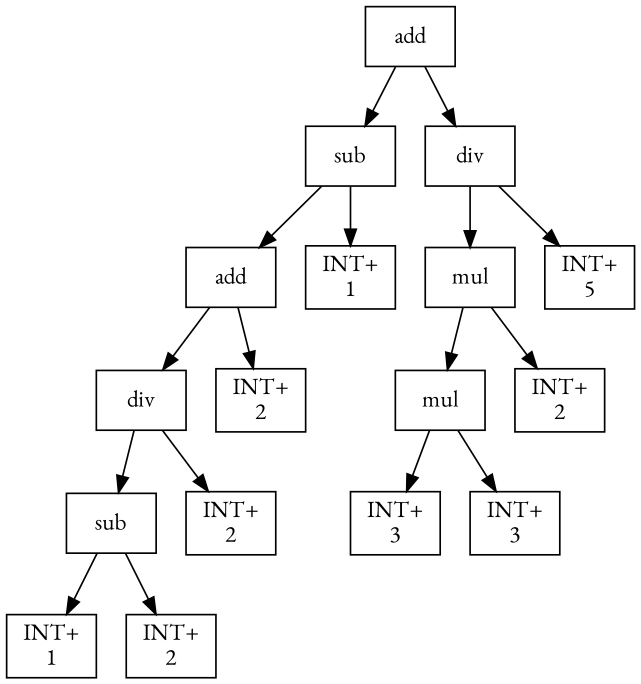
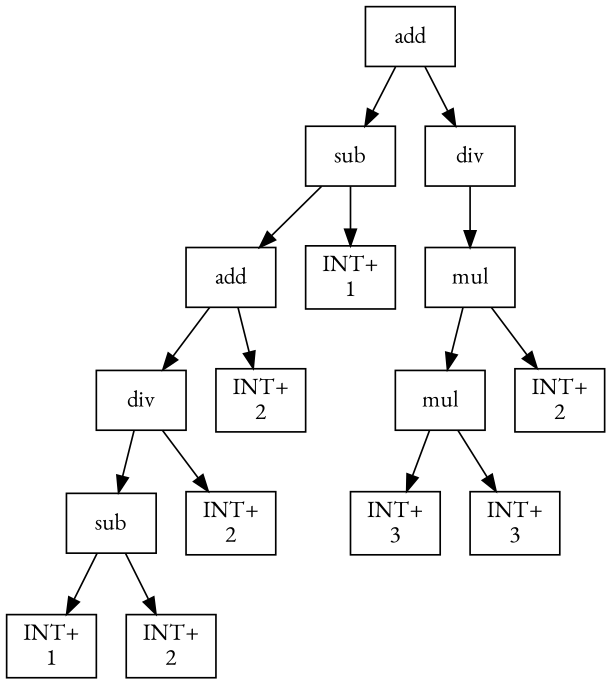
(590, 277) -> none
